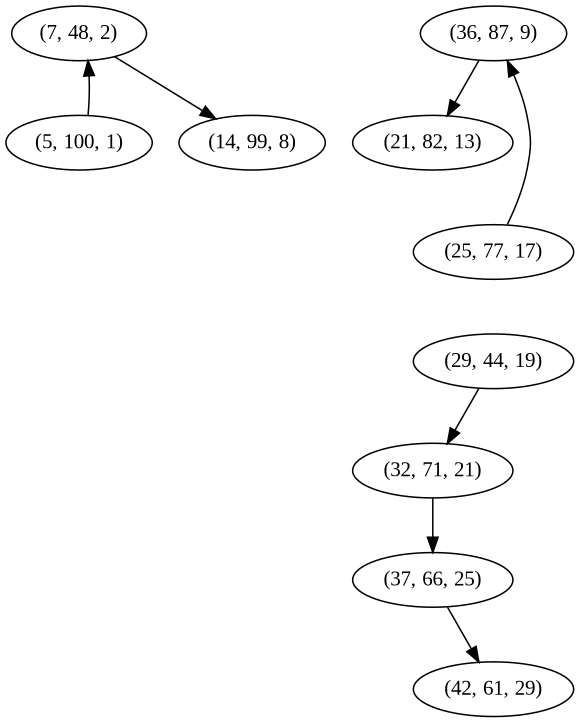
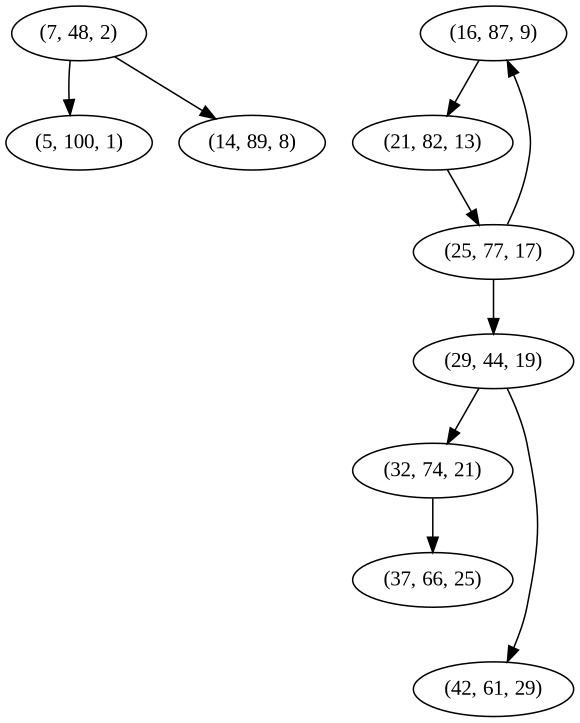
(494, 33) -> (494, 33)
(89, 95) -> (69, 80)
(252, 143) -> (252, 143)
none -> (459, 191)
none -> (494, 299)
(433, 471) -> (433, 471)
(459, 628) -> (537, 518)
